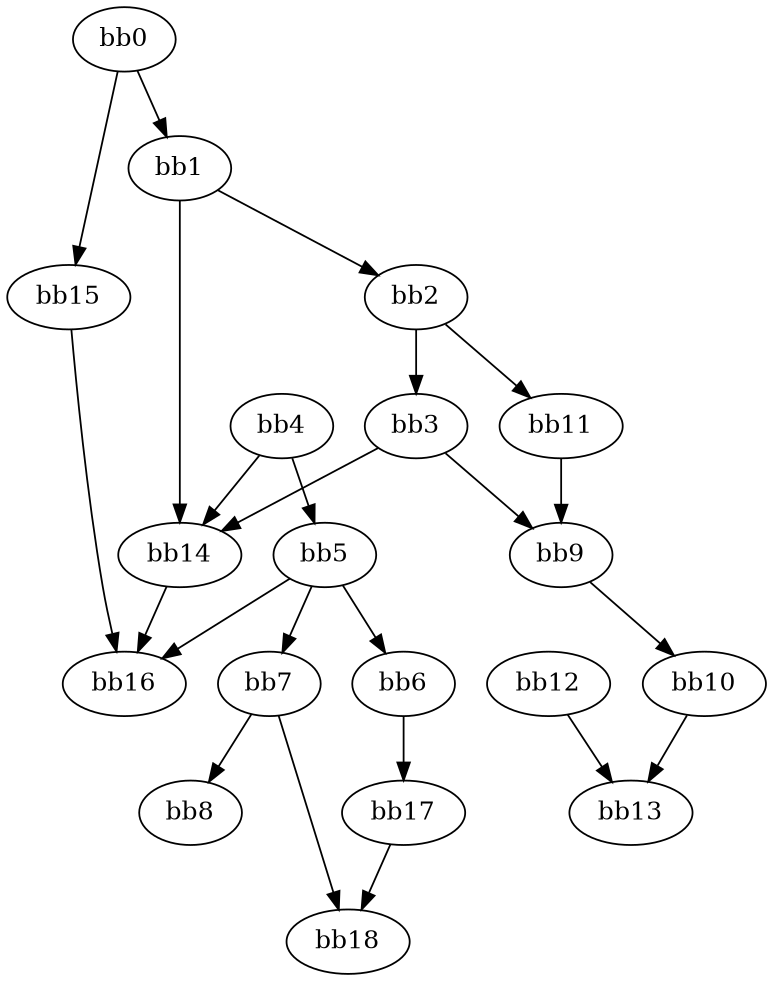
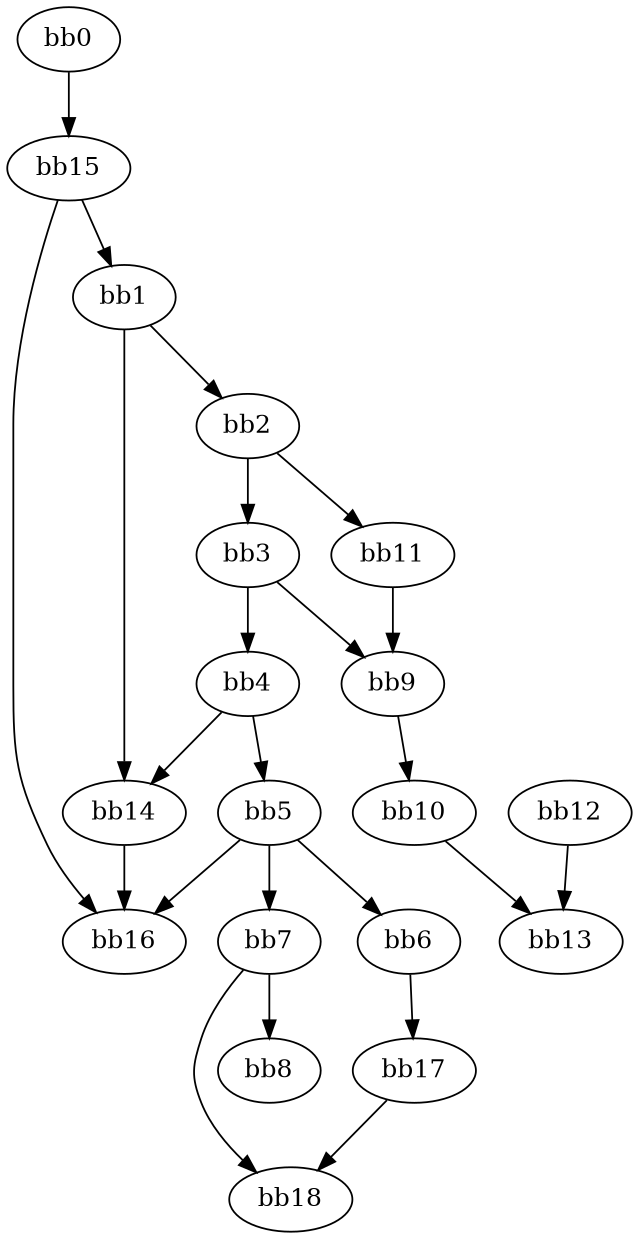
(148, 96) -> (93, 225)
(315, 482) -> (248, 611)
